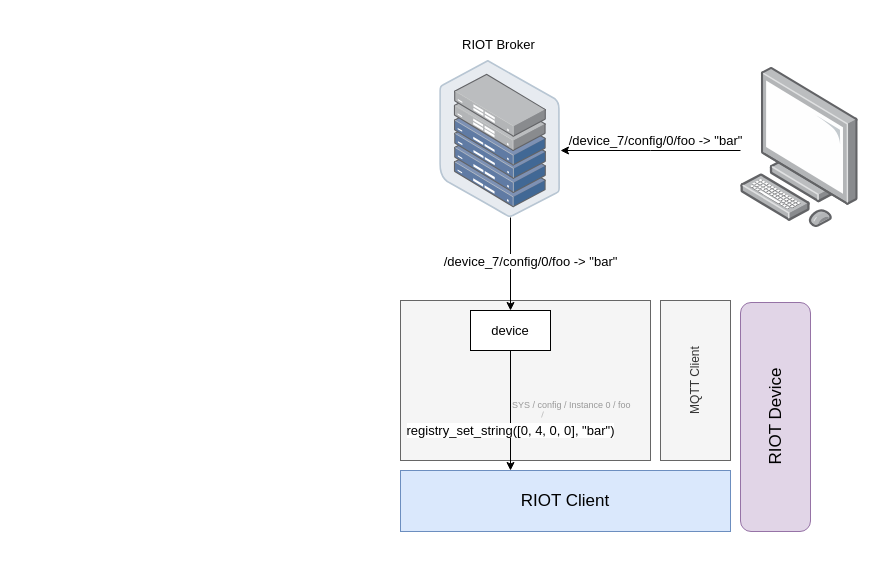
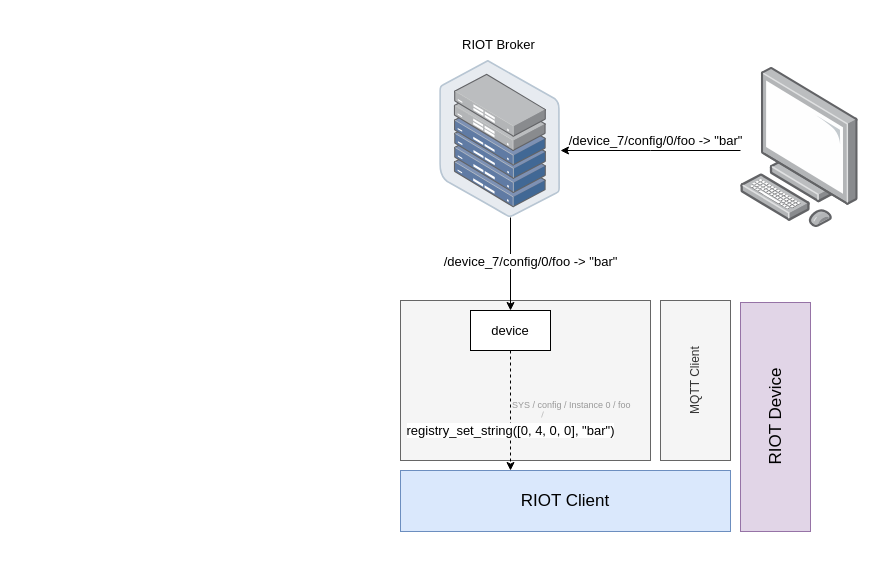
(511, 387) -> (511, 387)
(776, 417) -> (776, 417)
